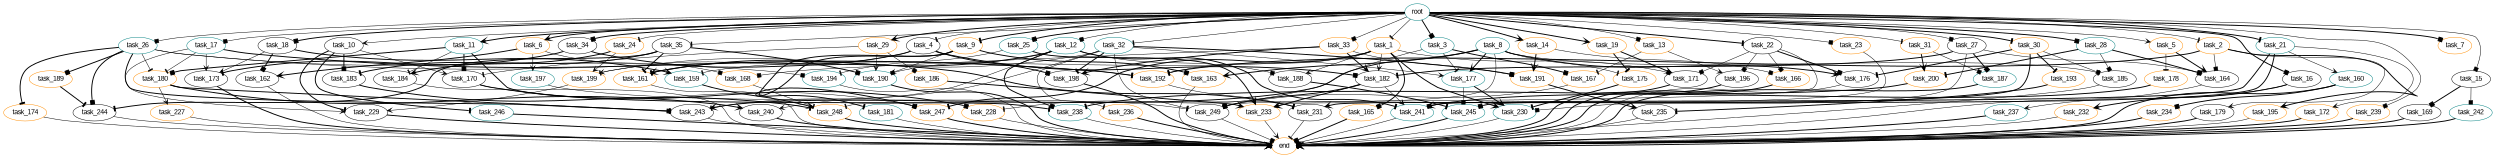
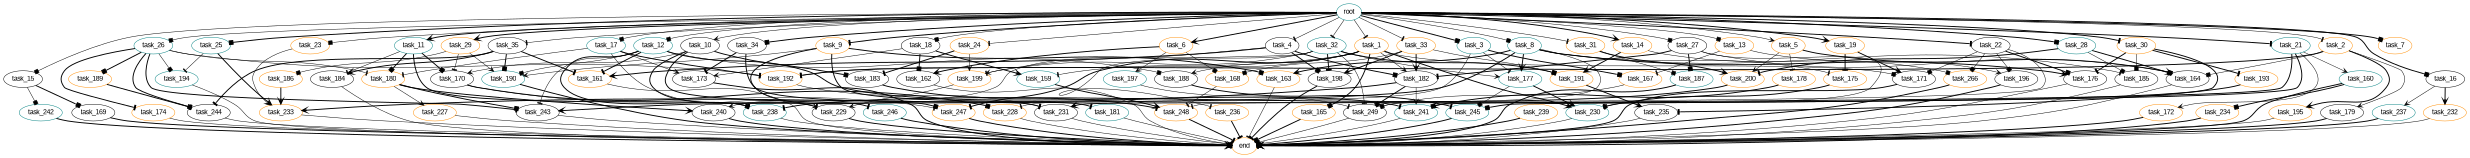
(851, 17) -> (1138, 21)
(1382, 27) -> (1380, 28)
(2192, 27) -> (1434, 26)
none -> (1768, 61)
(1788, 79) -> (1965, 79)
